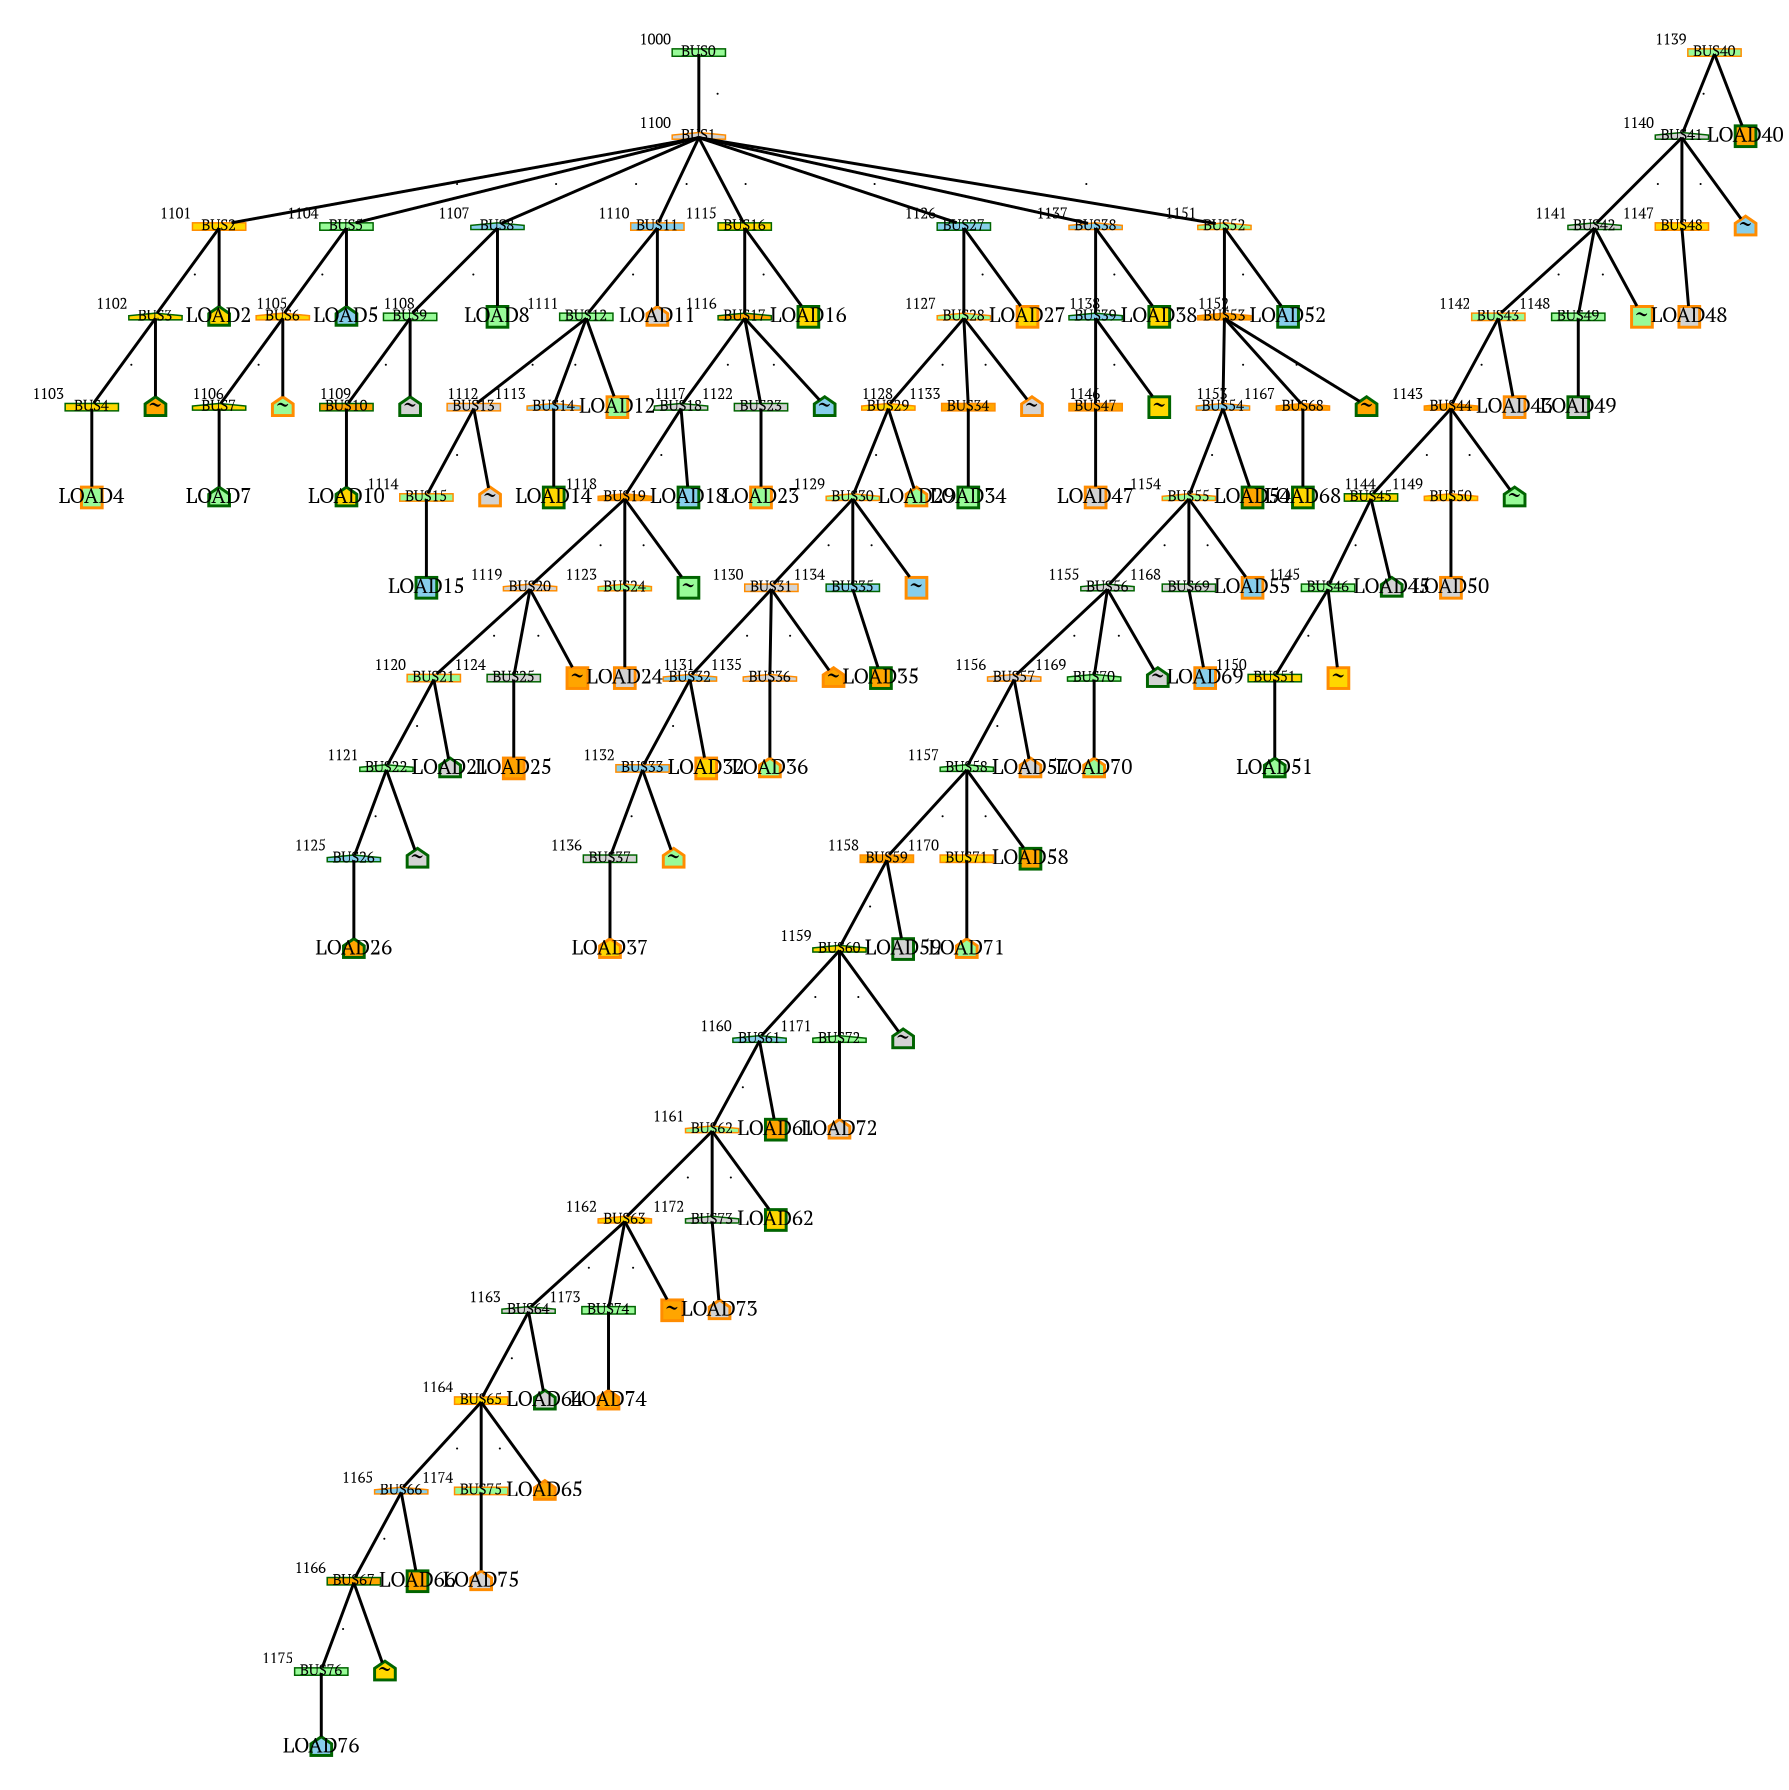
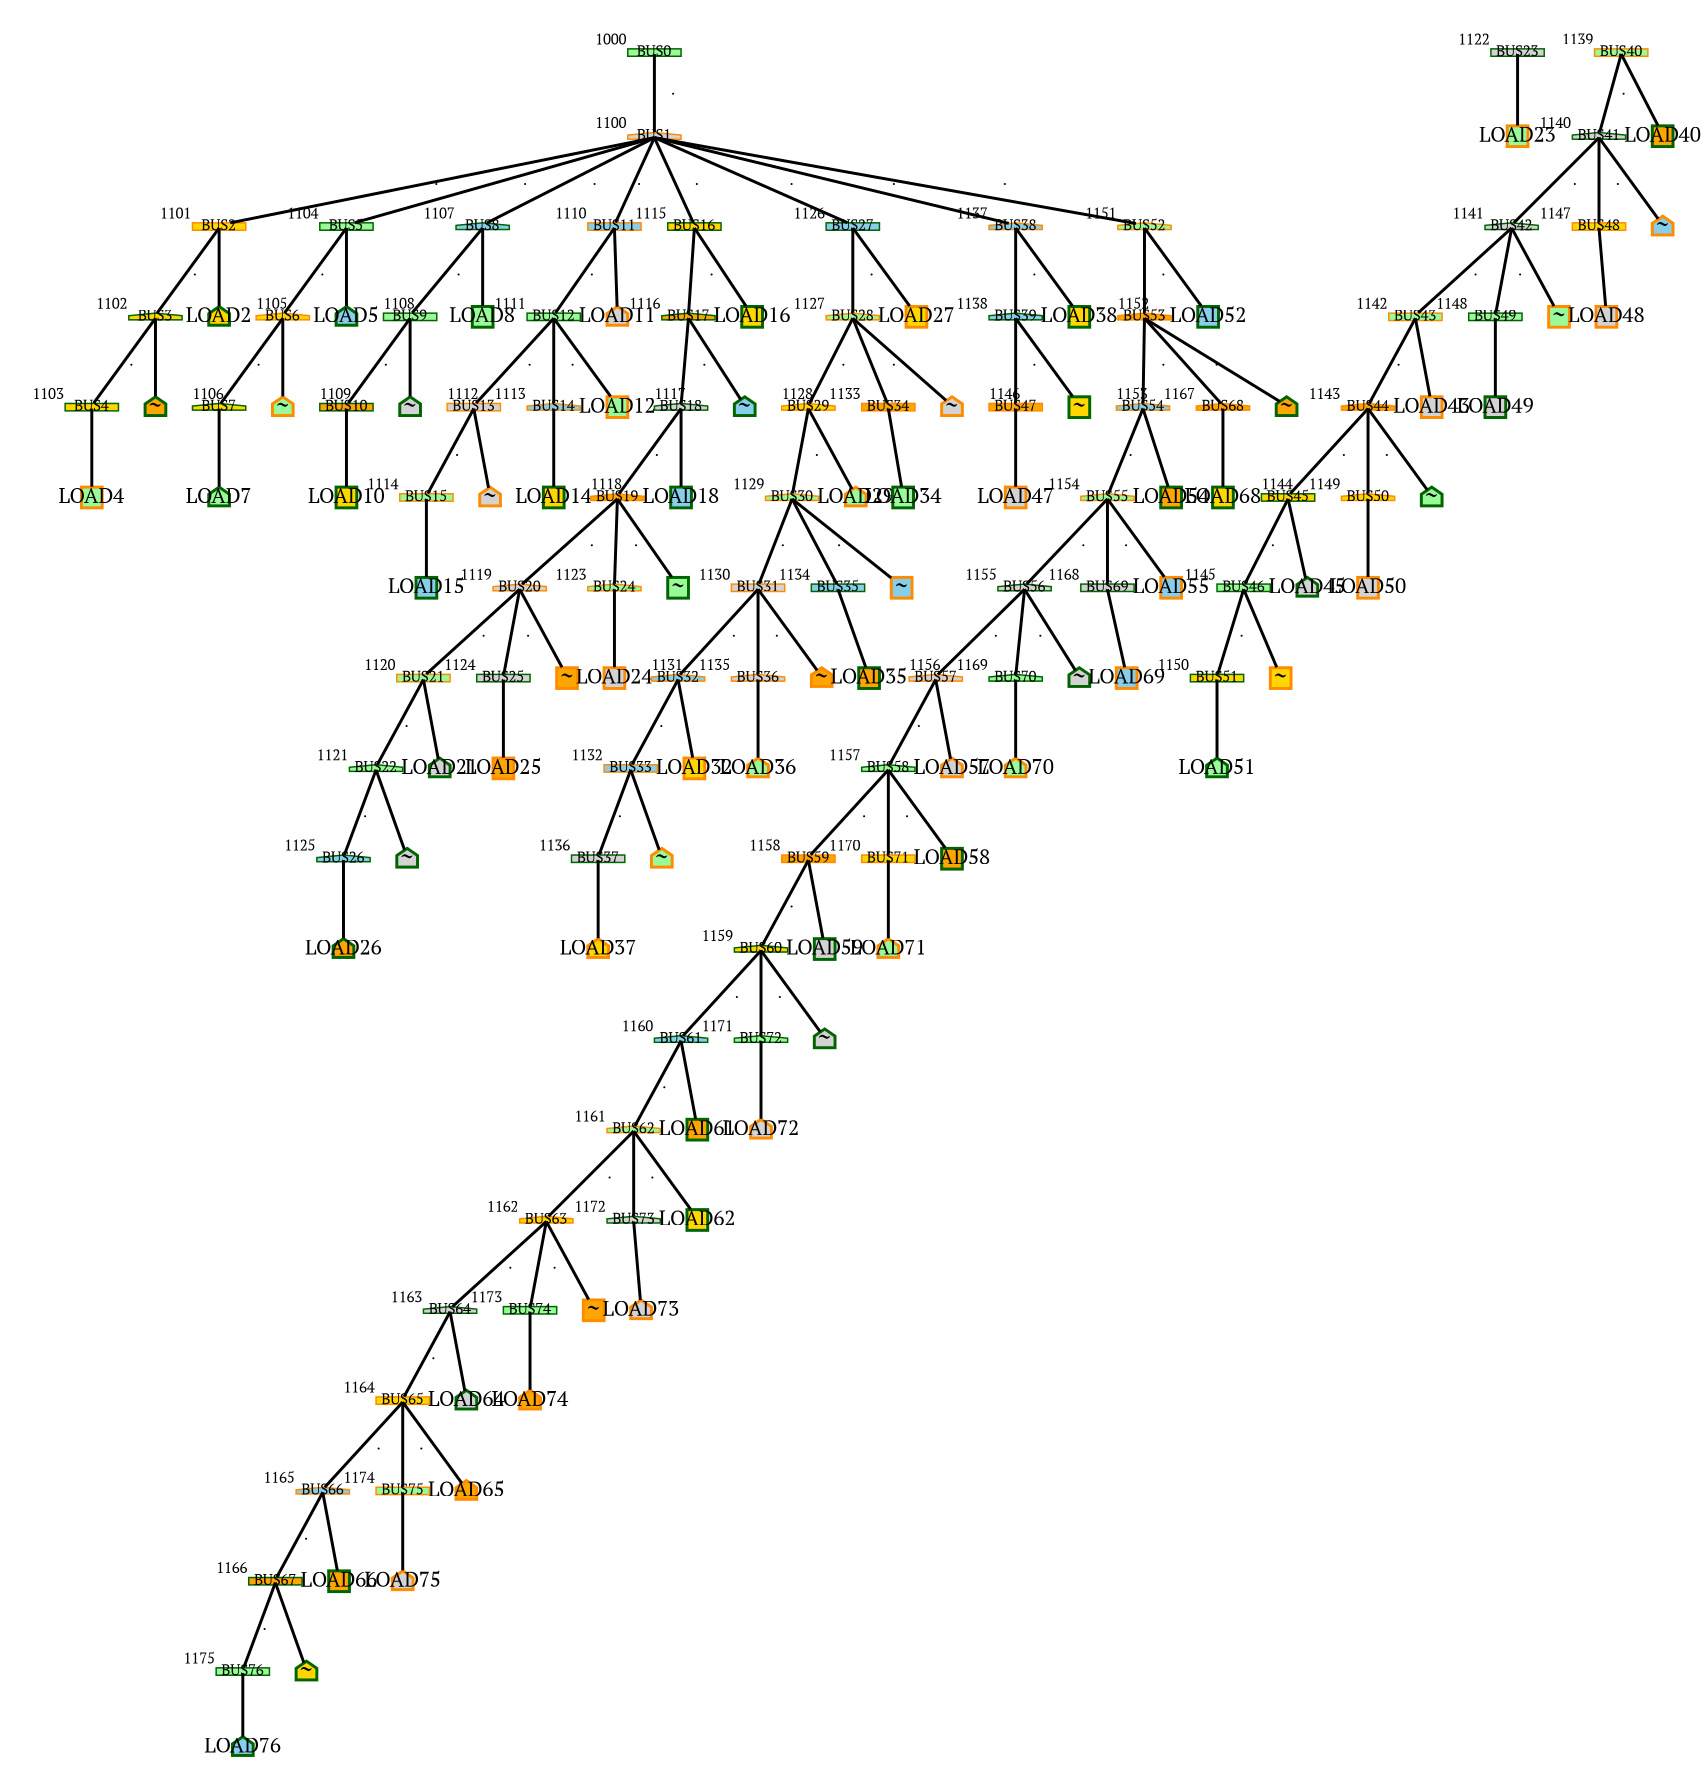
(753, 361) -> none
(346, 497) -> (346, 497)
